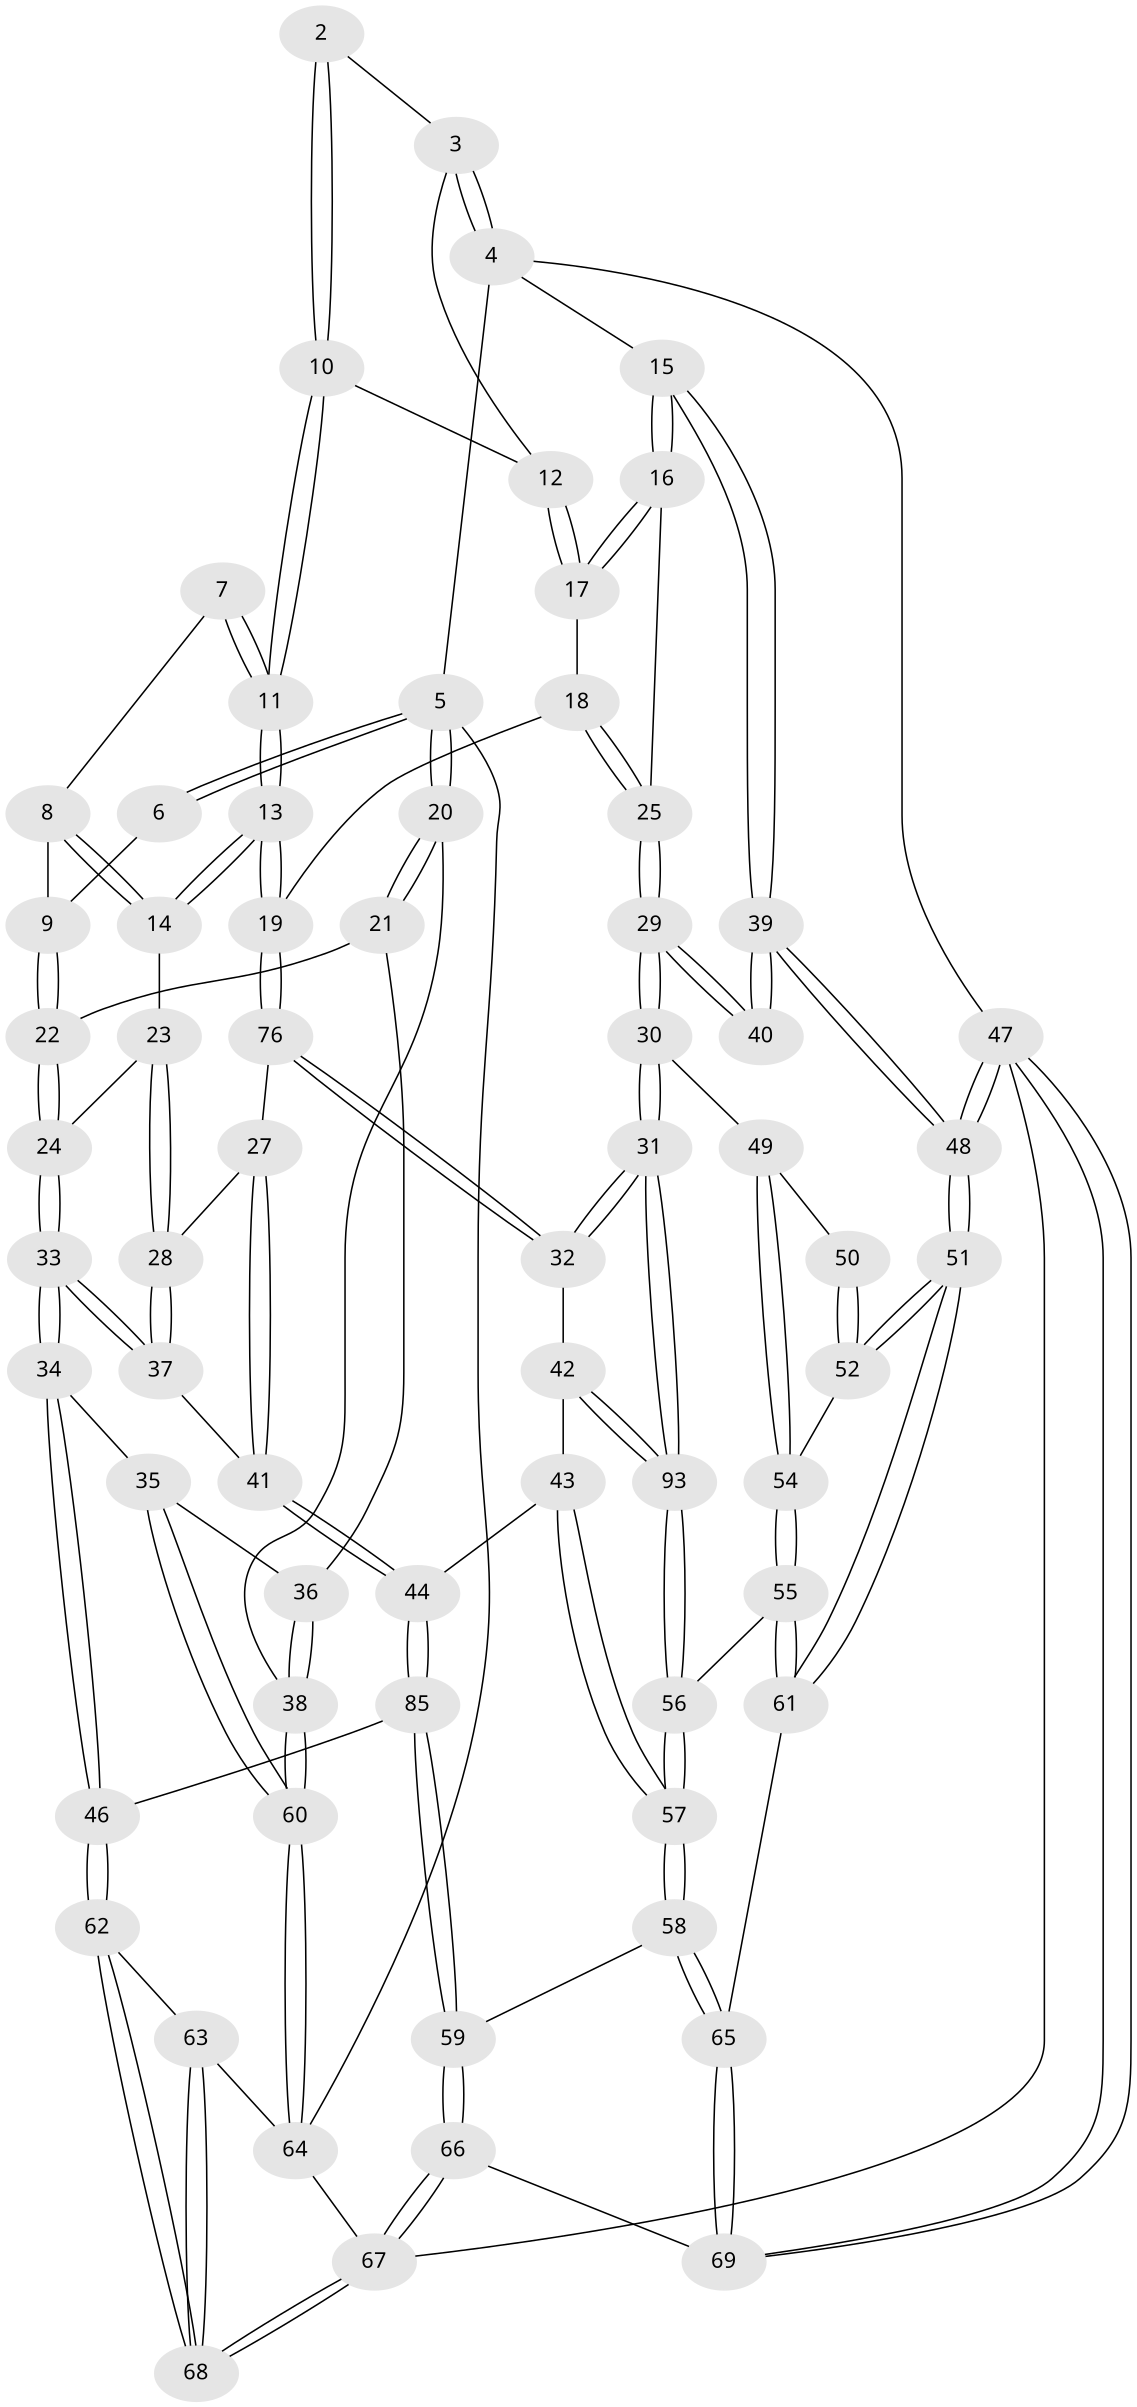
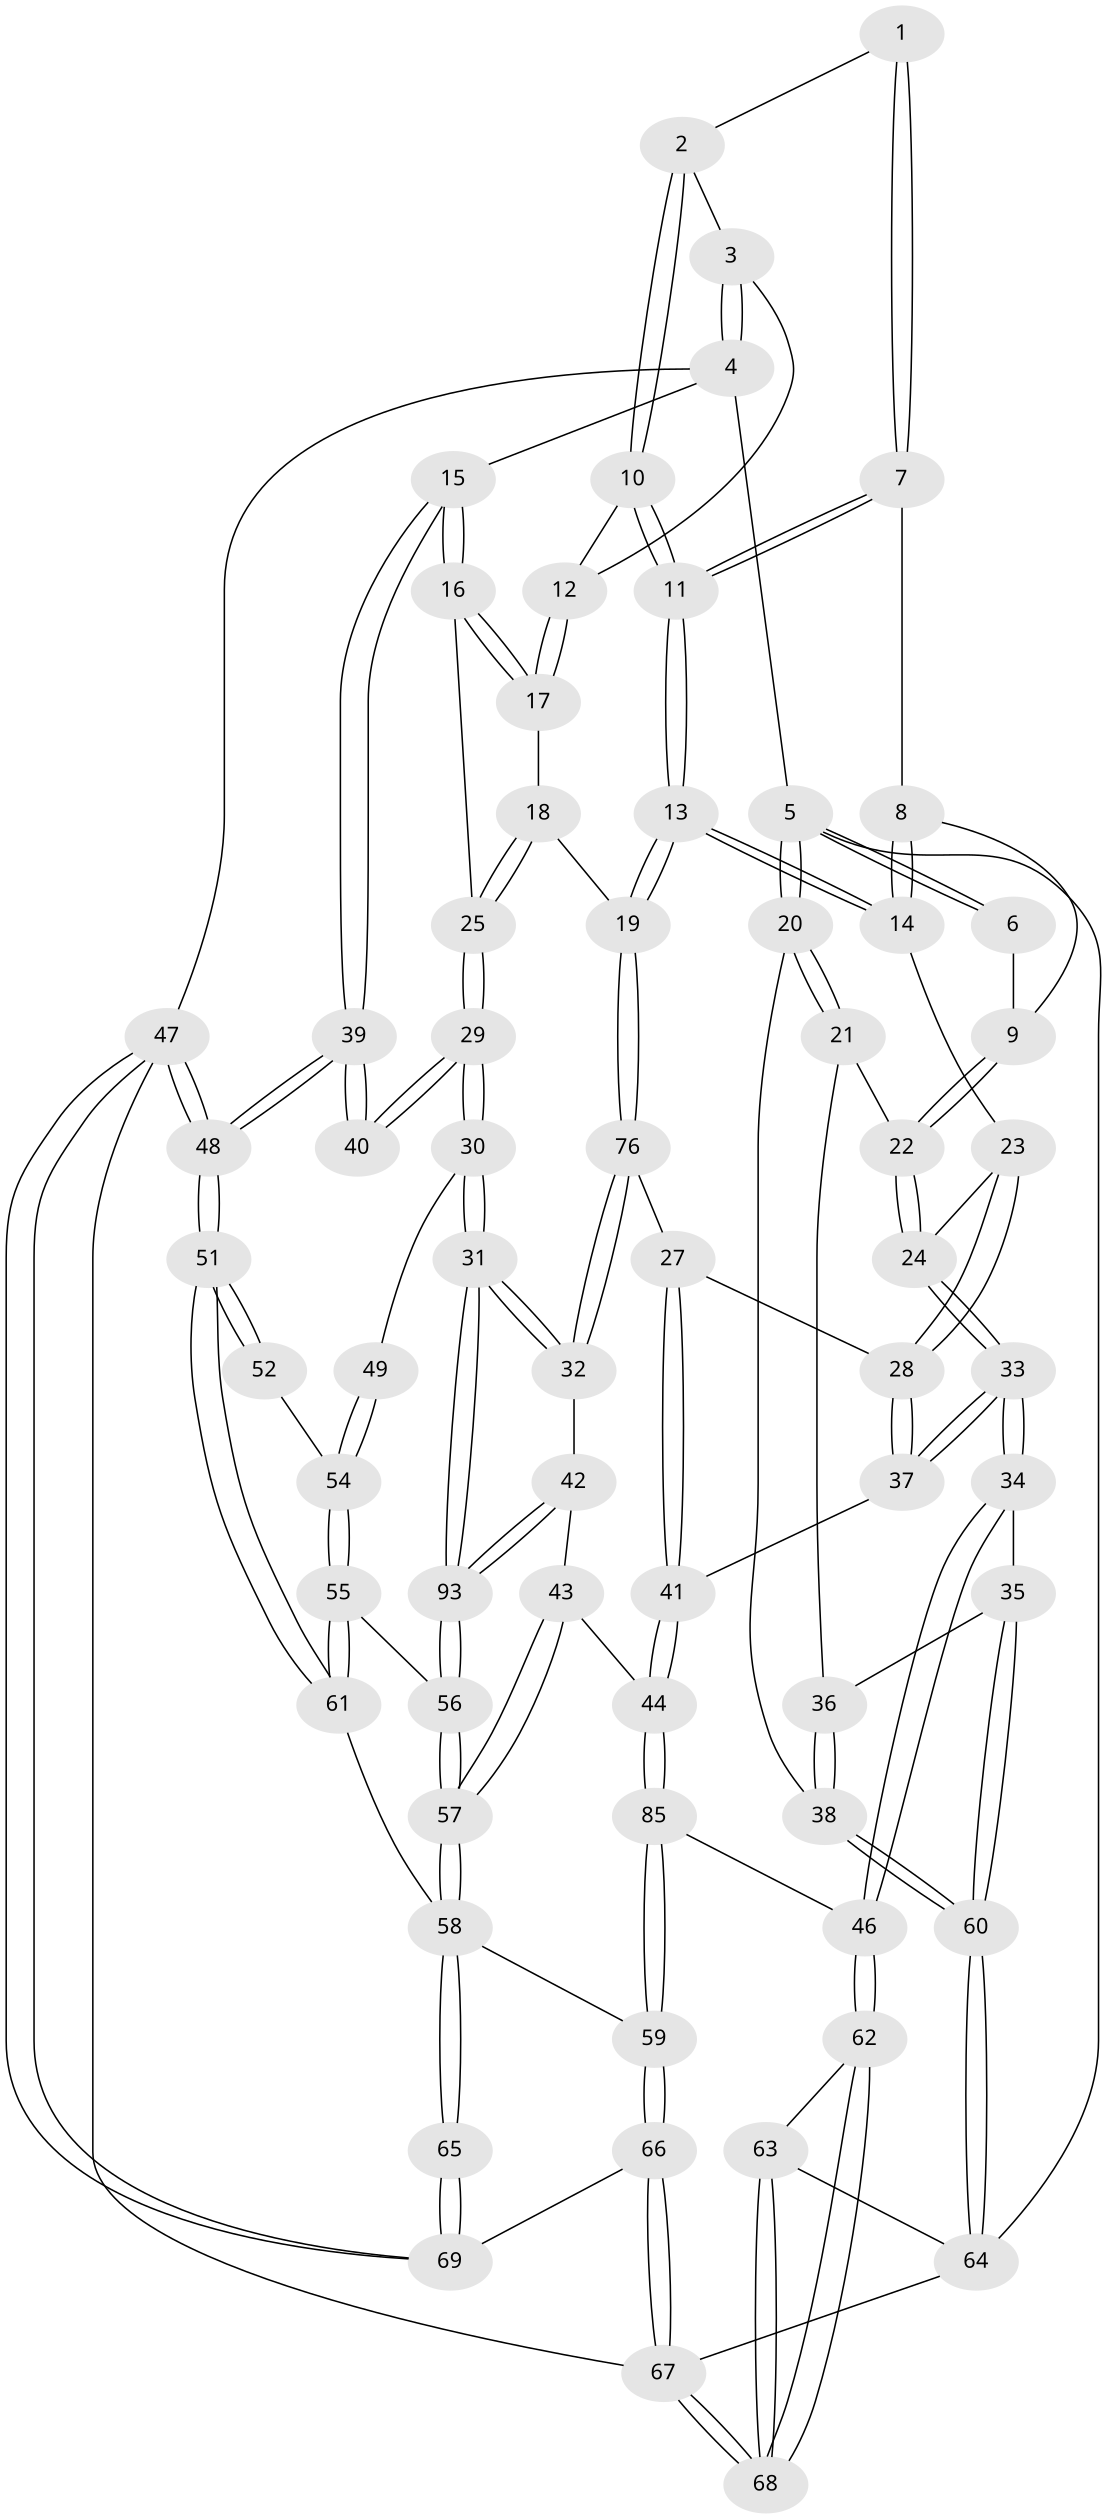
none -> (902, 34)
(848, 1259) -> none
(755, 1872) -> (383, 1821)
